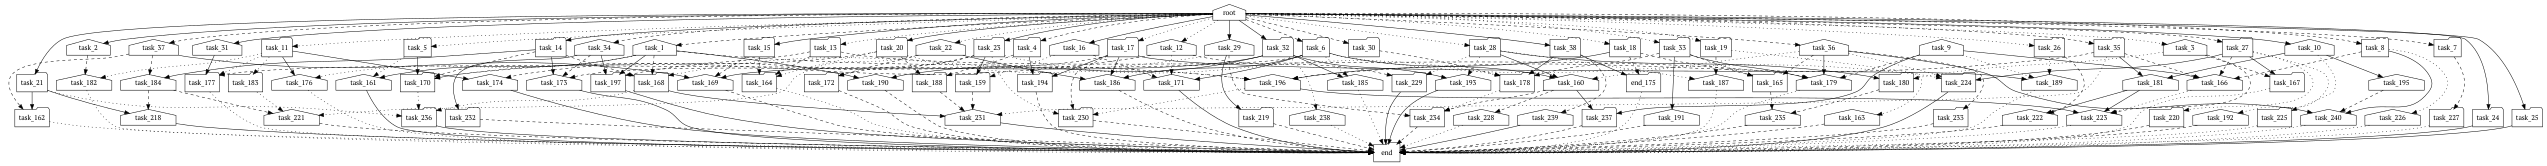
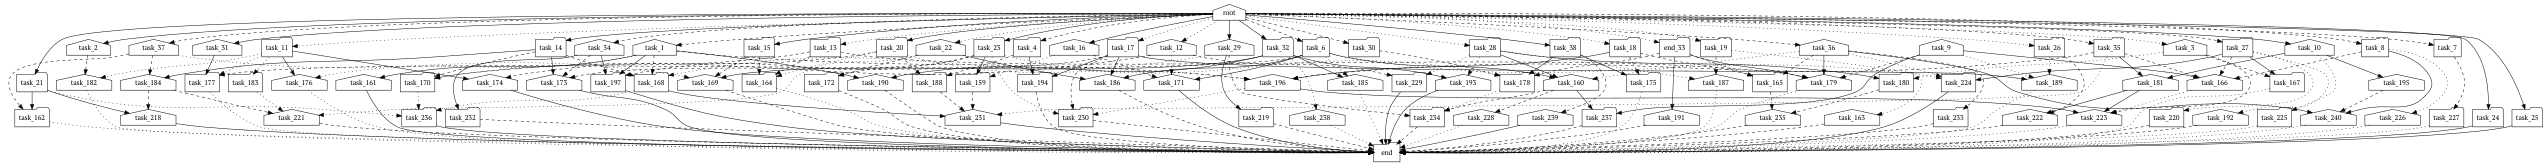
(418, 48) -> none
(1675, 48) -> (1675, 48)
(533, 63) -> (533, 63)
(1644, 83) -> (1644, 83)
